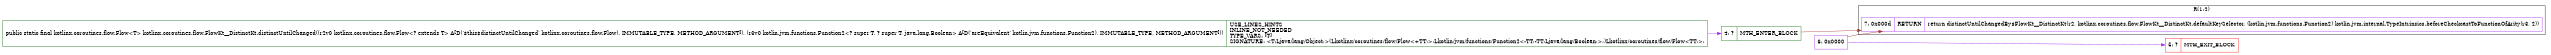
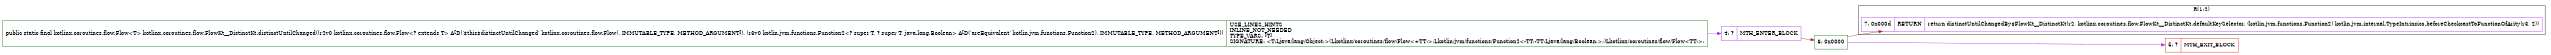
(1829, 31) -> (1806, 39)
(1761, 33) -> (1761, 33)
(1831, 42) -> (1831, 42)
